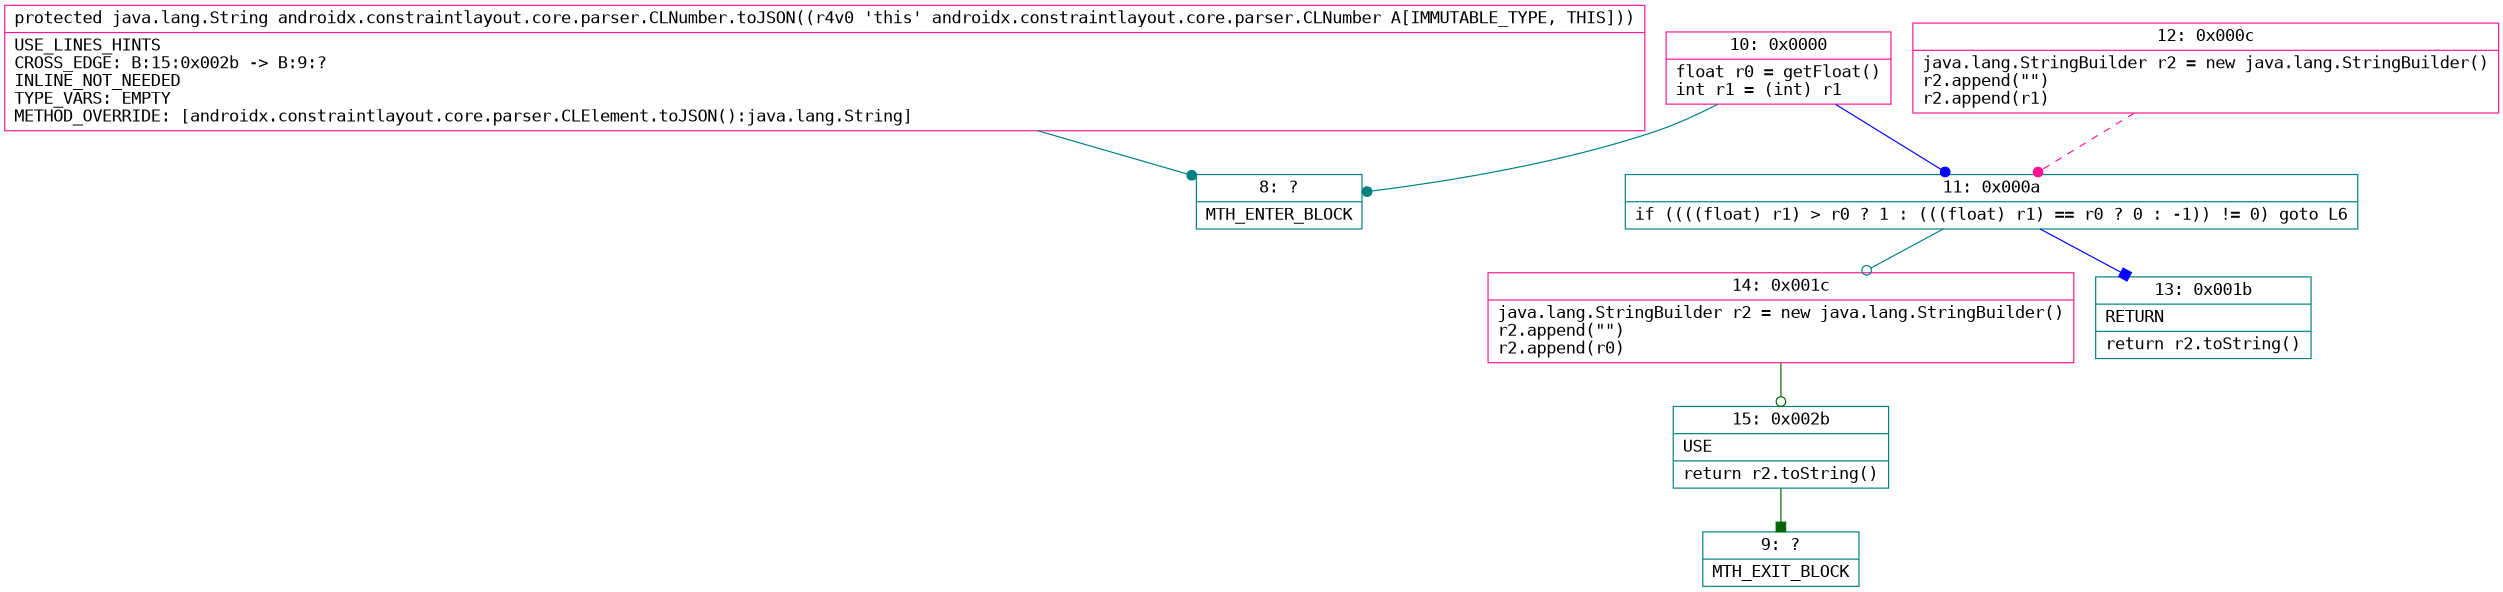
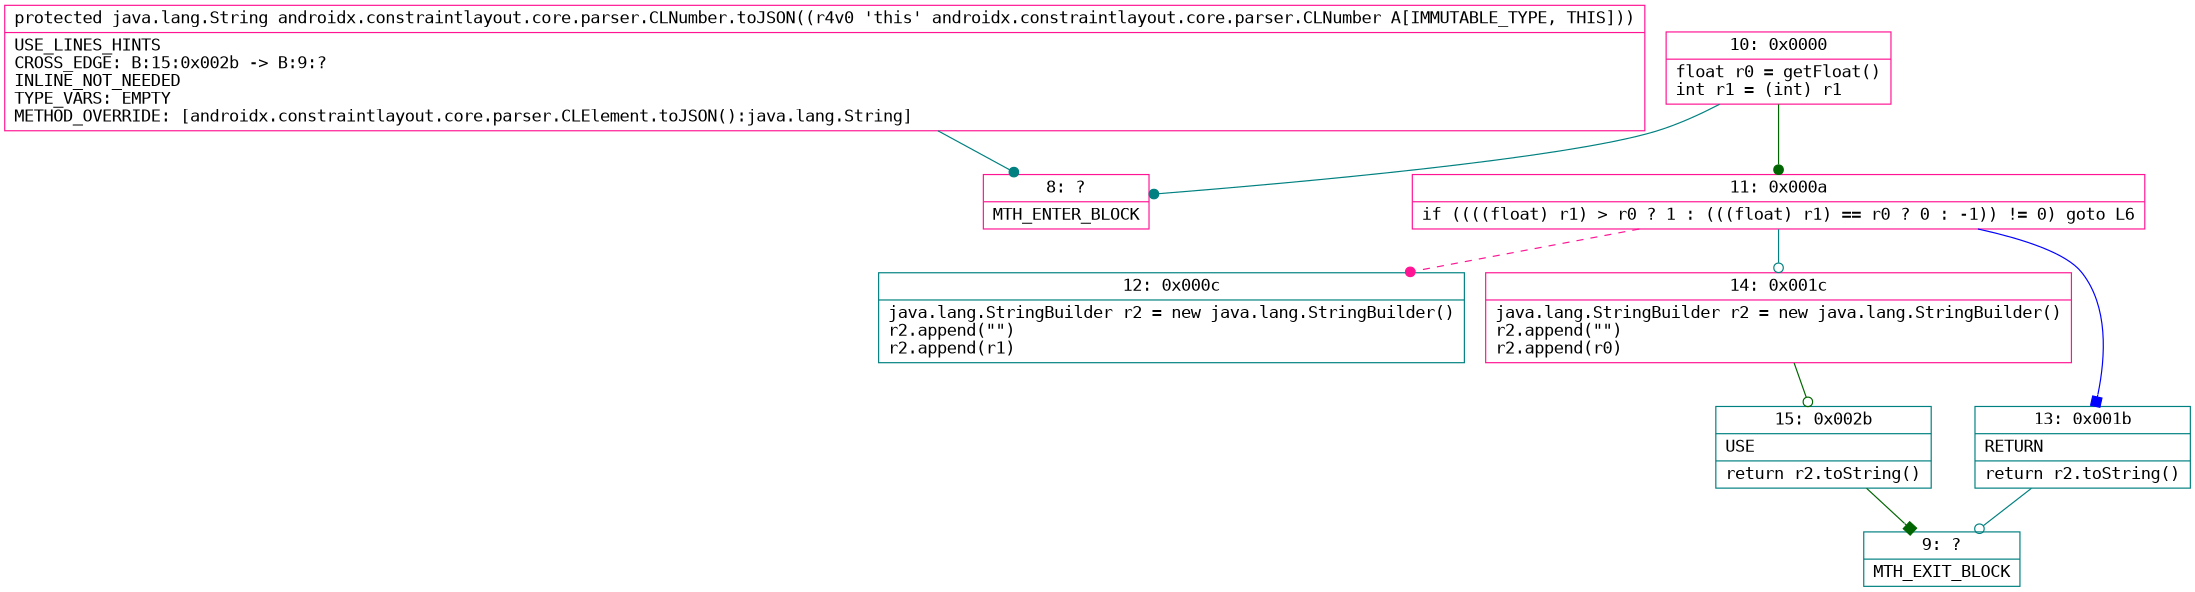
(2206, 68) -> (1172, 318)
(1888, 137) -> (1779, 134)
(2088, 141) -> (1527, 250)
(1279, 202) -> (1066, 202)
(1992, 202) -> (1779, 202)
none -> (2007, 507)
